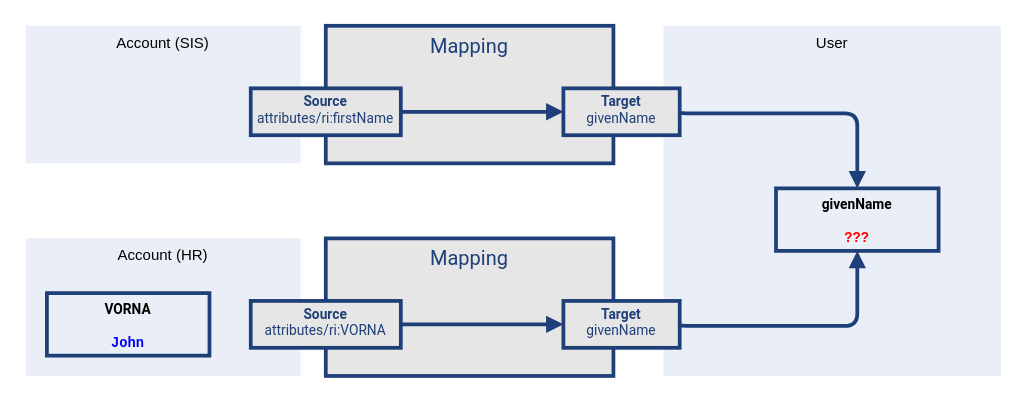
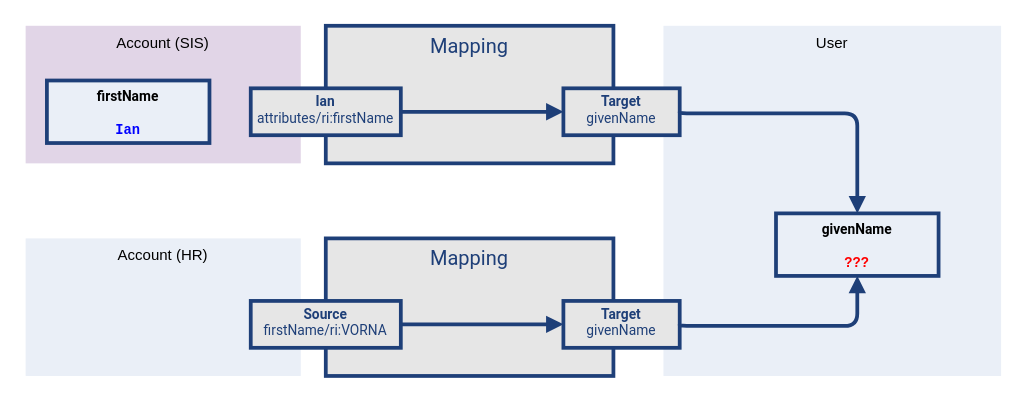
(163, 43) -> (163, 43)
none -> (128, 112)
(326, 119) -> (326, 119)
(857, 219) -> (857, 244)
(326, 323) -> (326, 323)
(128, 324) -> none
